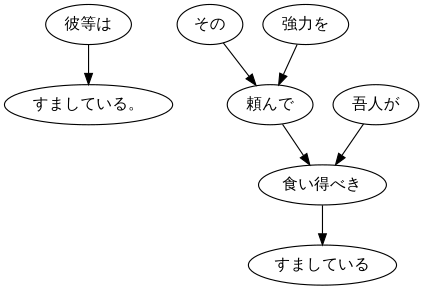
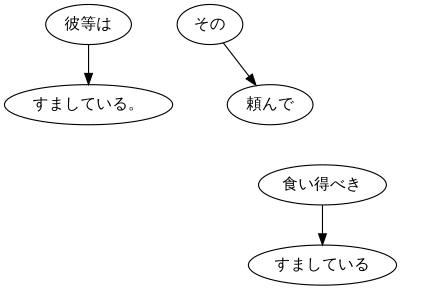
(306, 25) -> none
(376, 105) -> none
(293, 140) -> none
